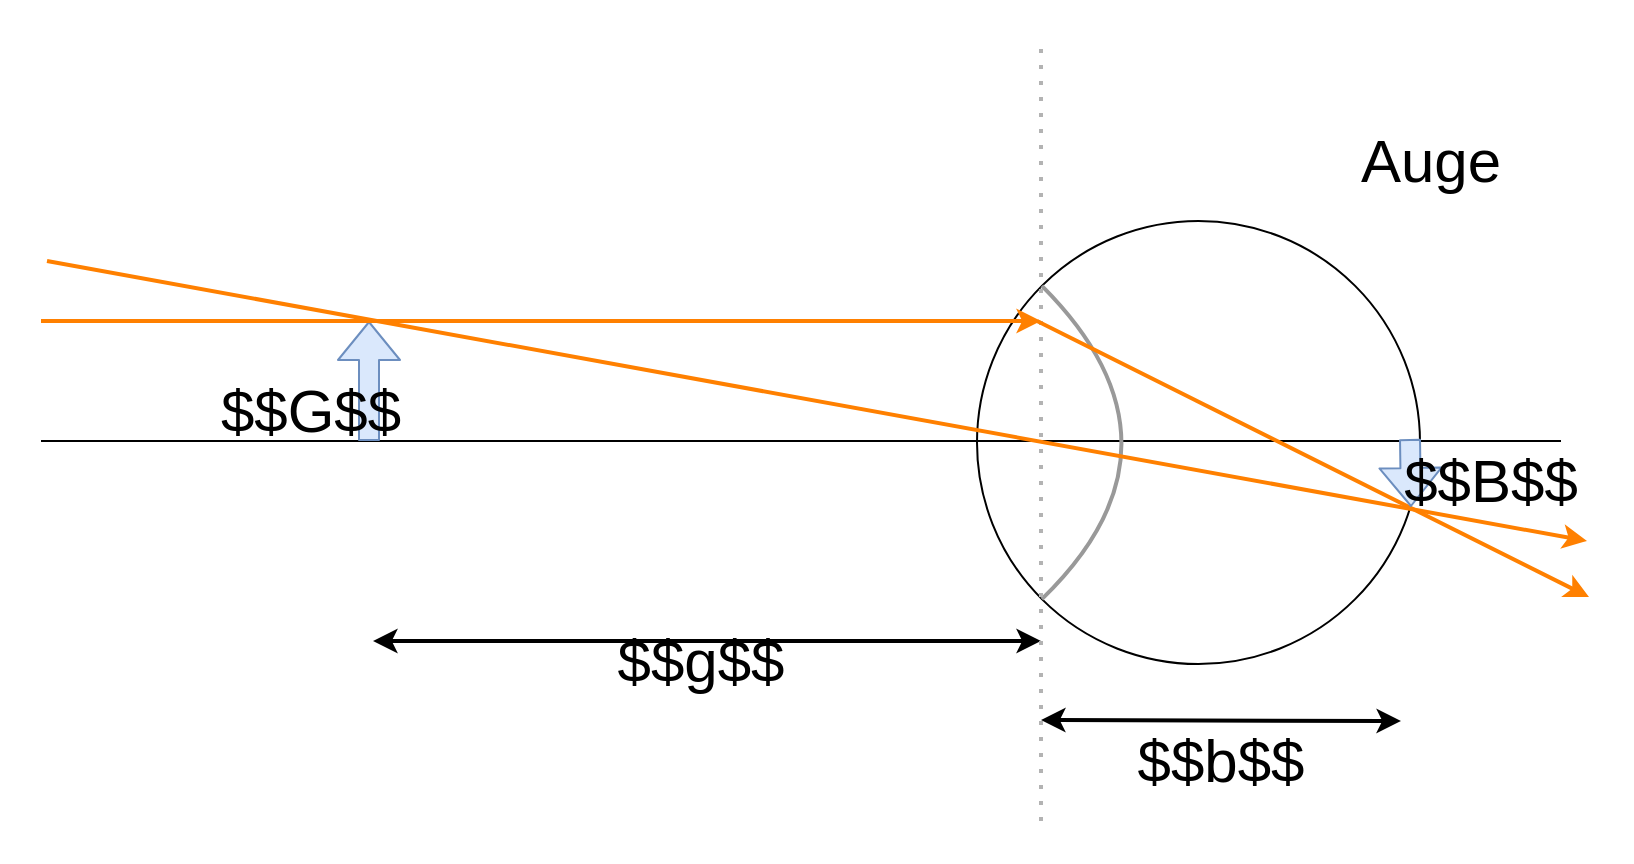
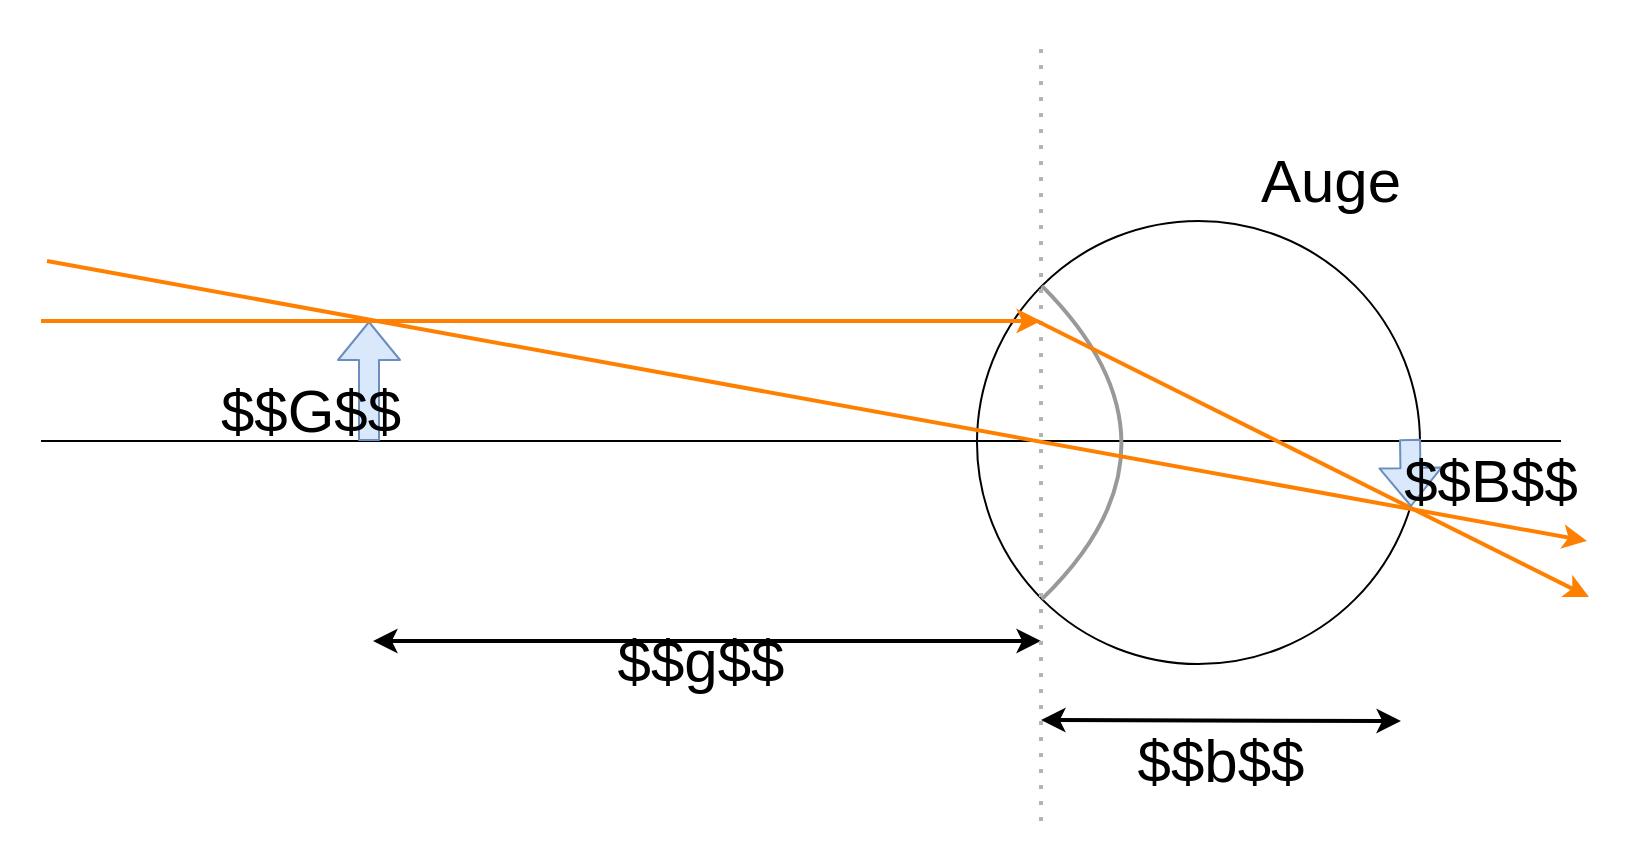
(1430, 161) -> (1330, 181)
